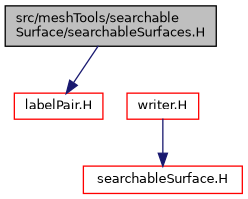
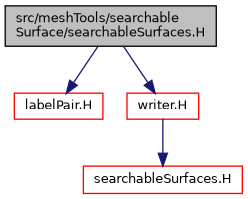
none -> (135, 64)
(163, 180) -> (163, 180)
